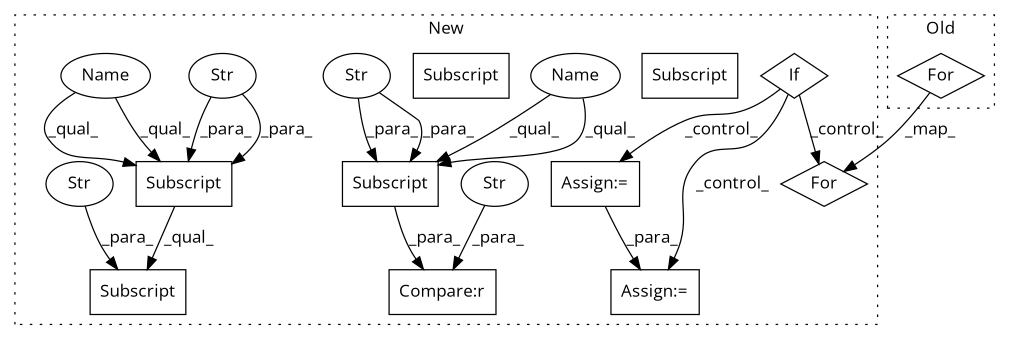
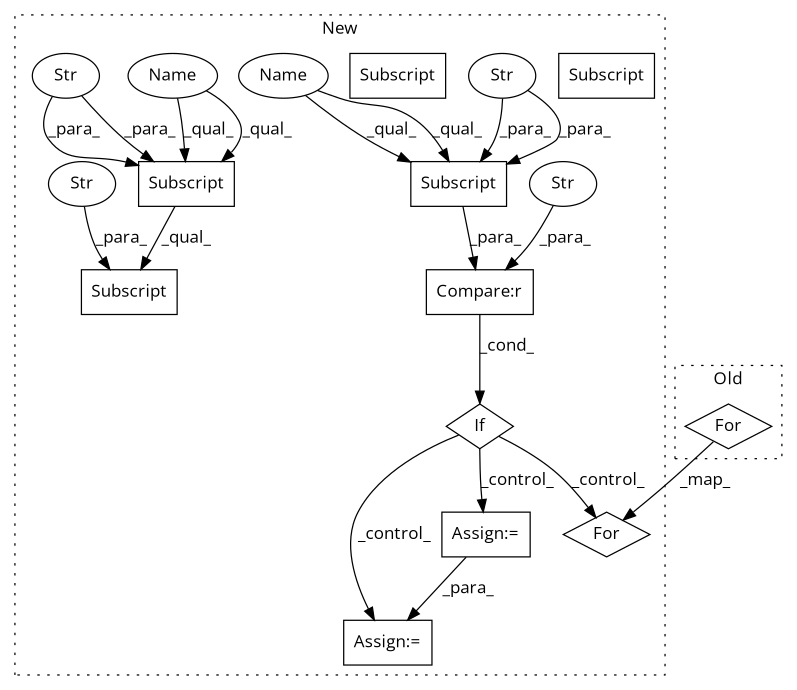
none -> (480, 353)
